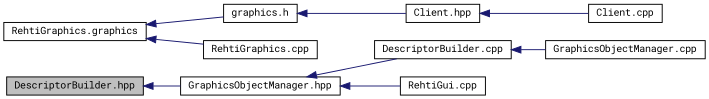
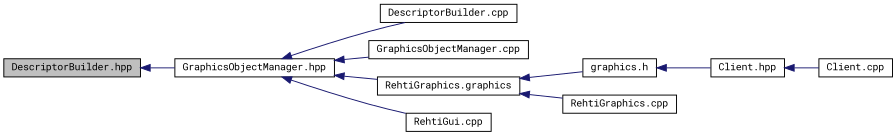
(533, 50) -> (356, 58)
none -> (361, 78)
